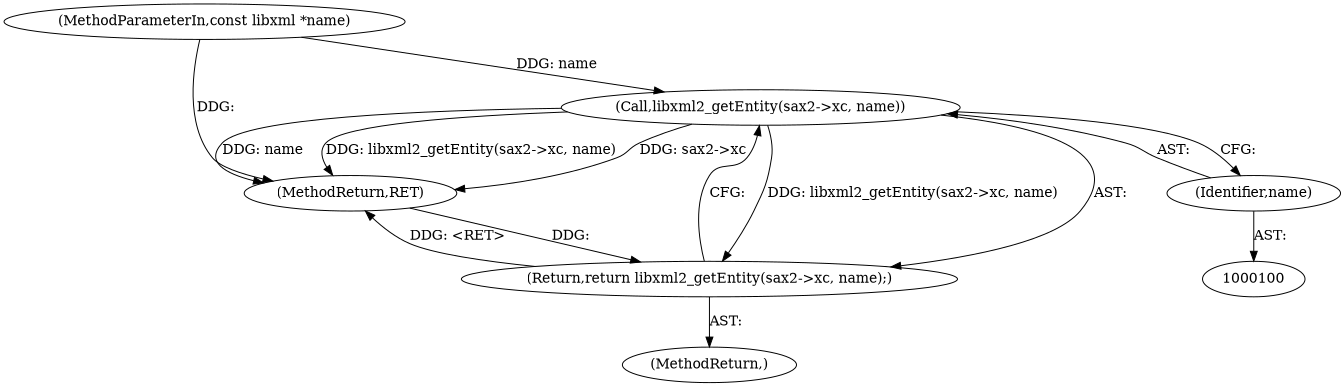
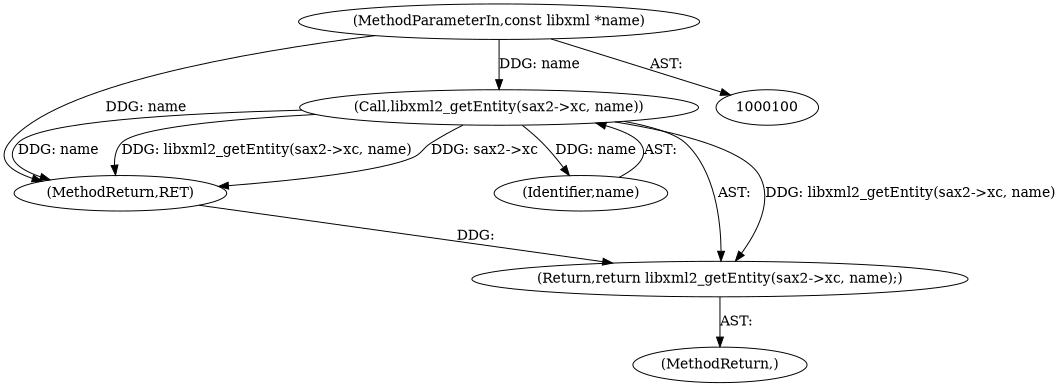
(218, 107) -> (146, 107)
(1240, 150) -> (596, 150)
(705, 185) -> none
(1254, 231) -> (636, 65)
(449, 254) -> none
